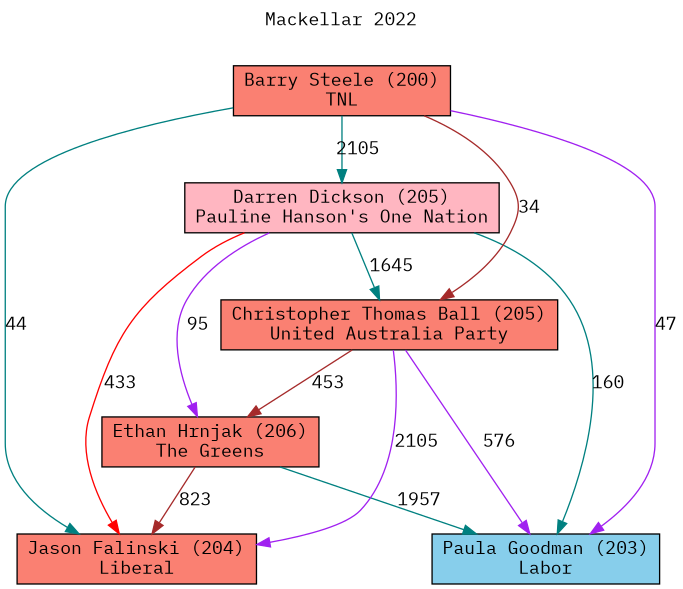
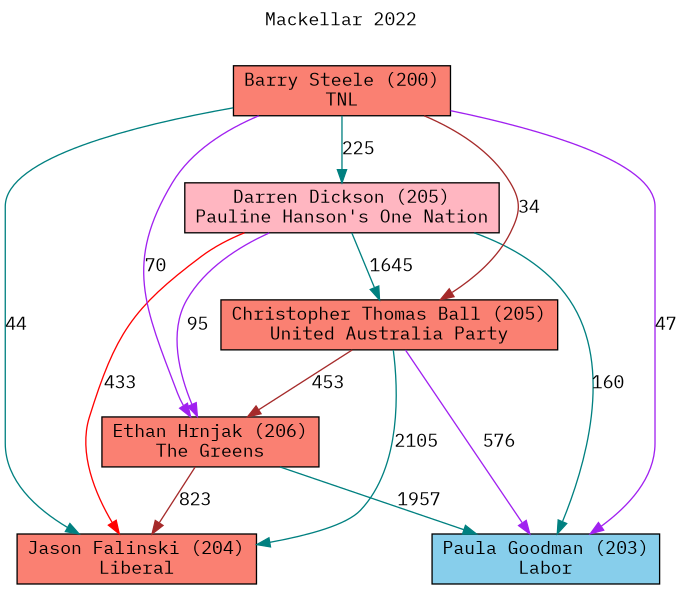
(358, 149) -> (358, 149)
none -> (148, 239)
(380, 481) -> (380, 481)
